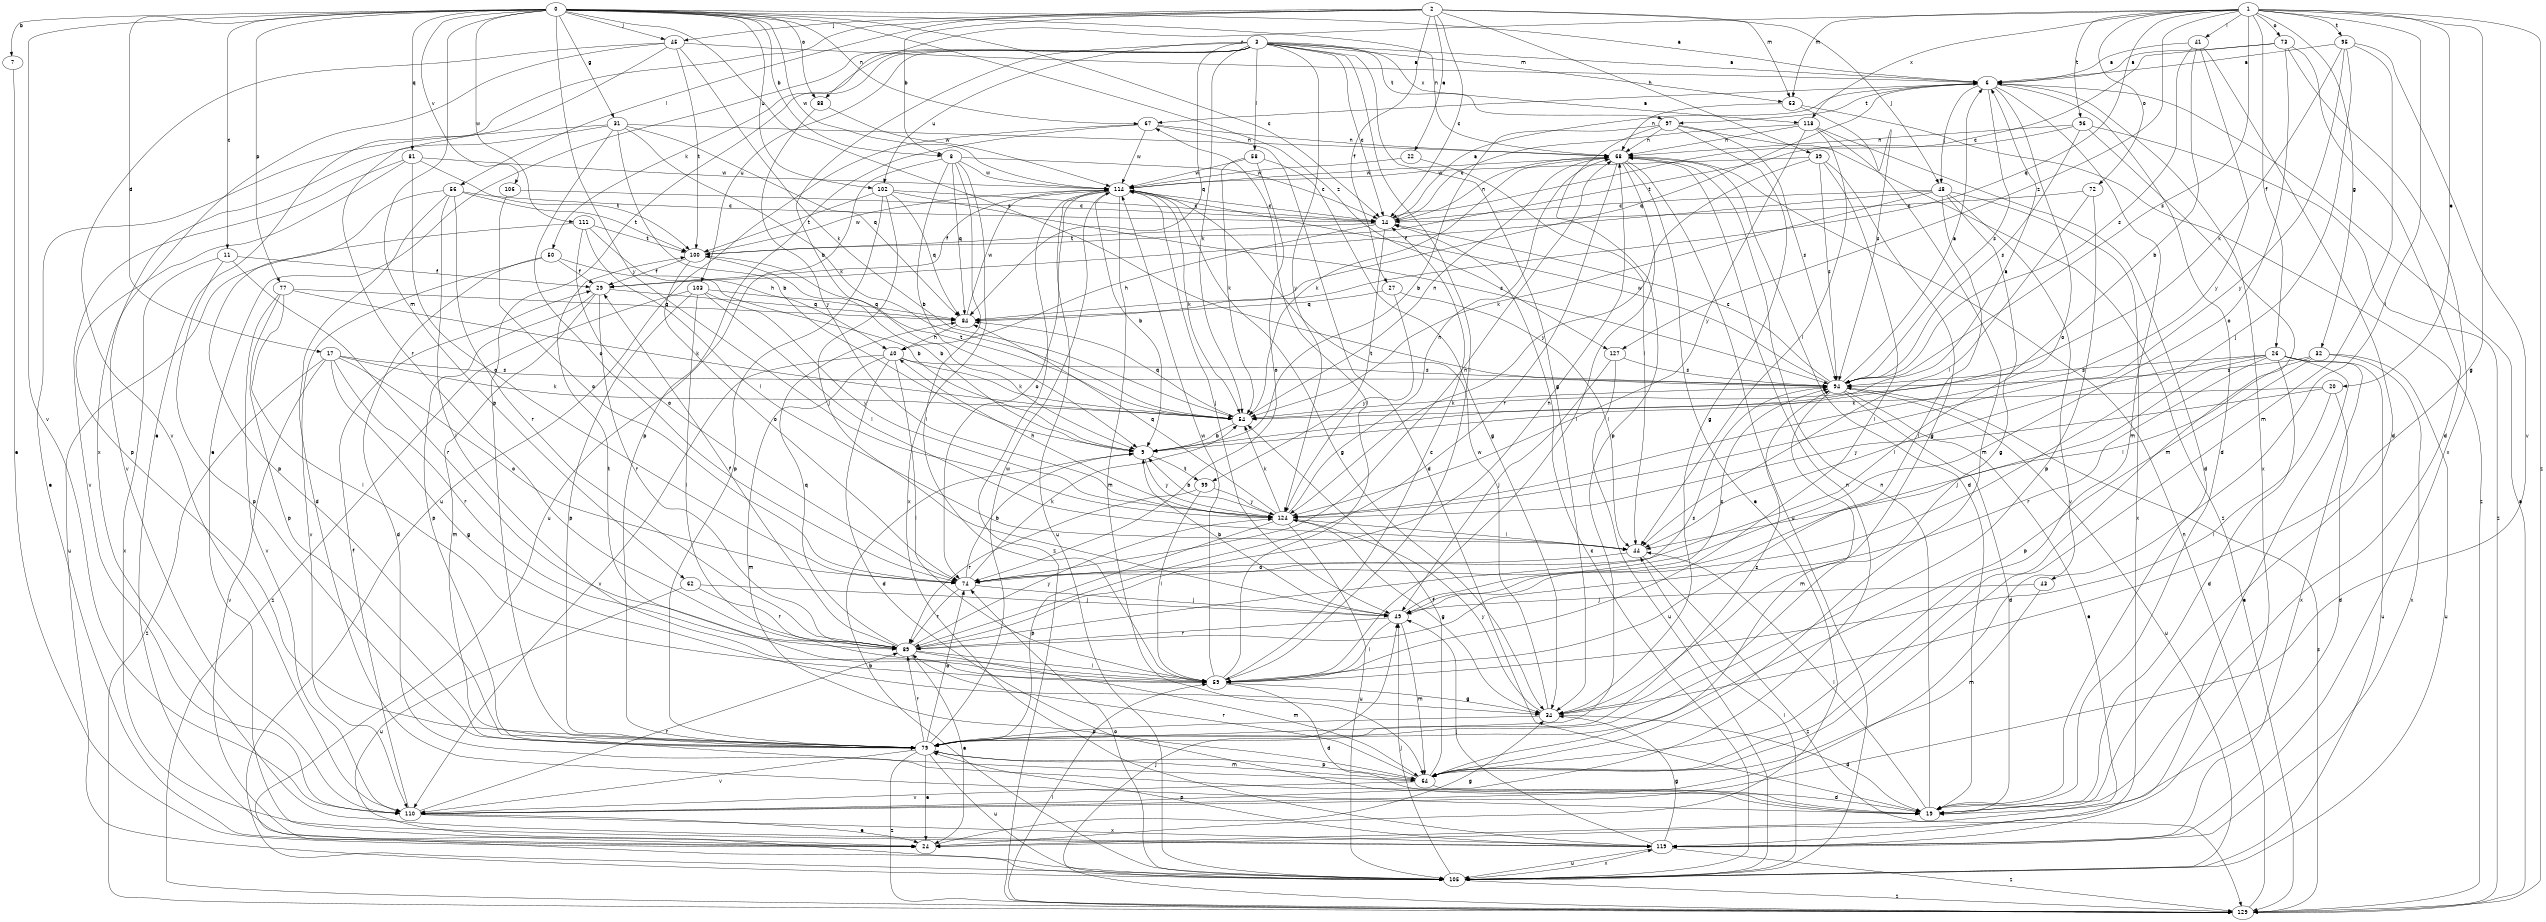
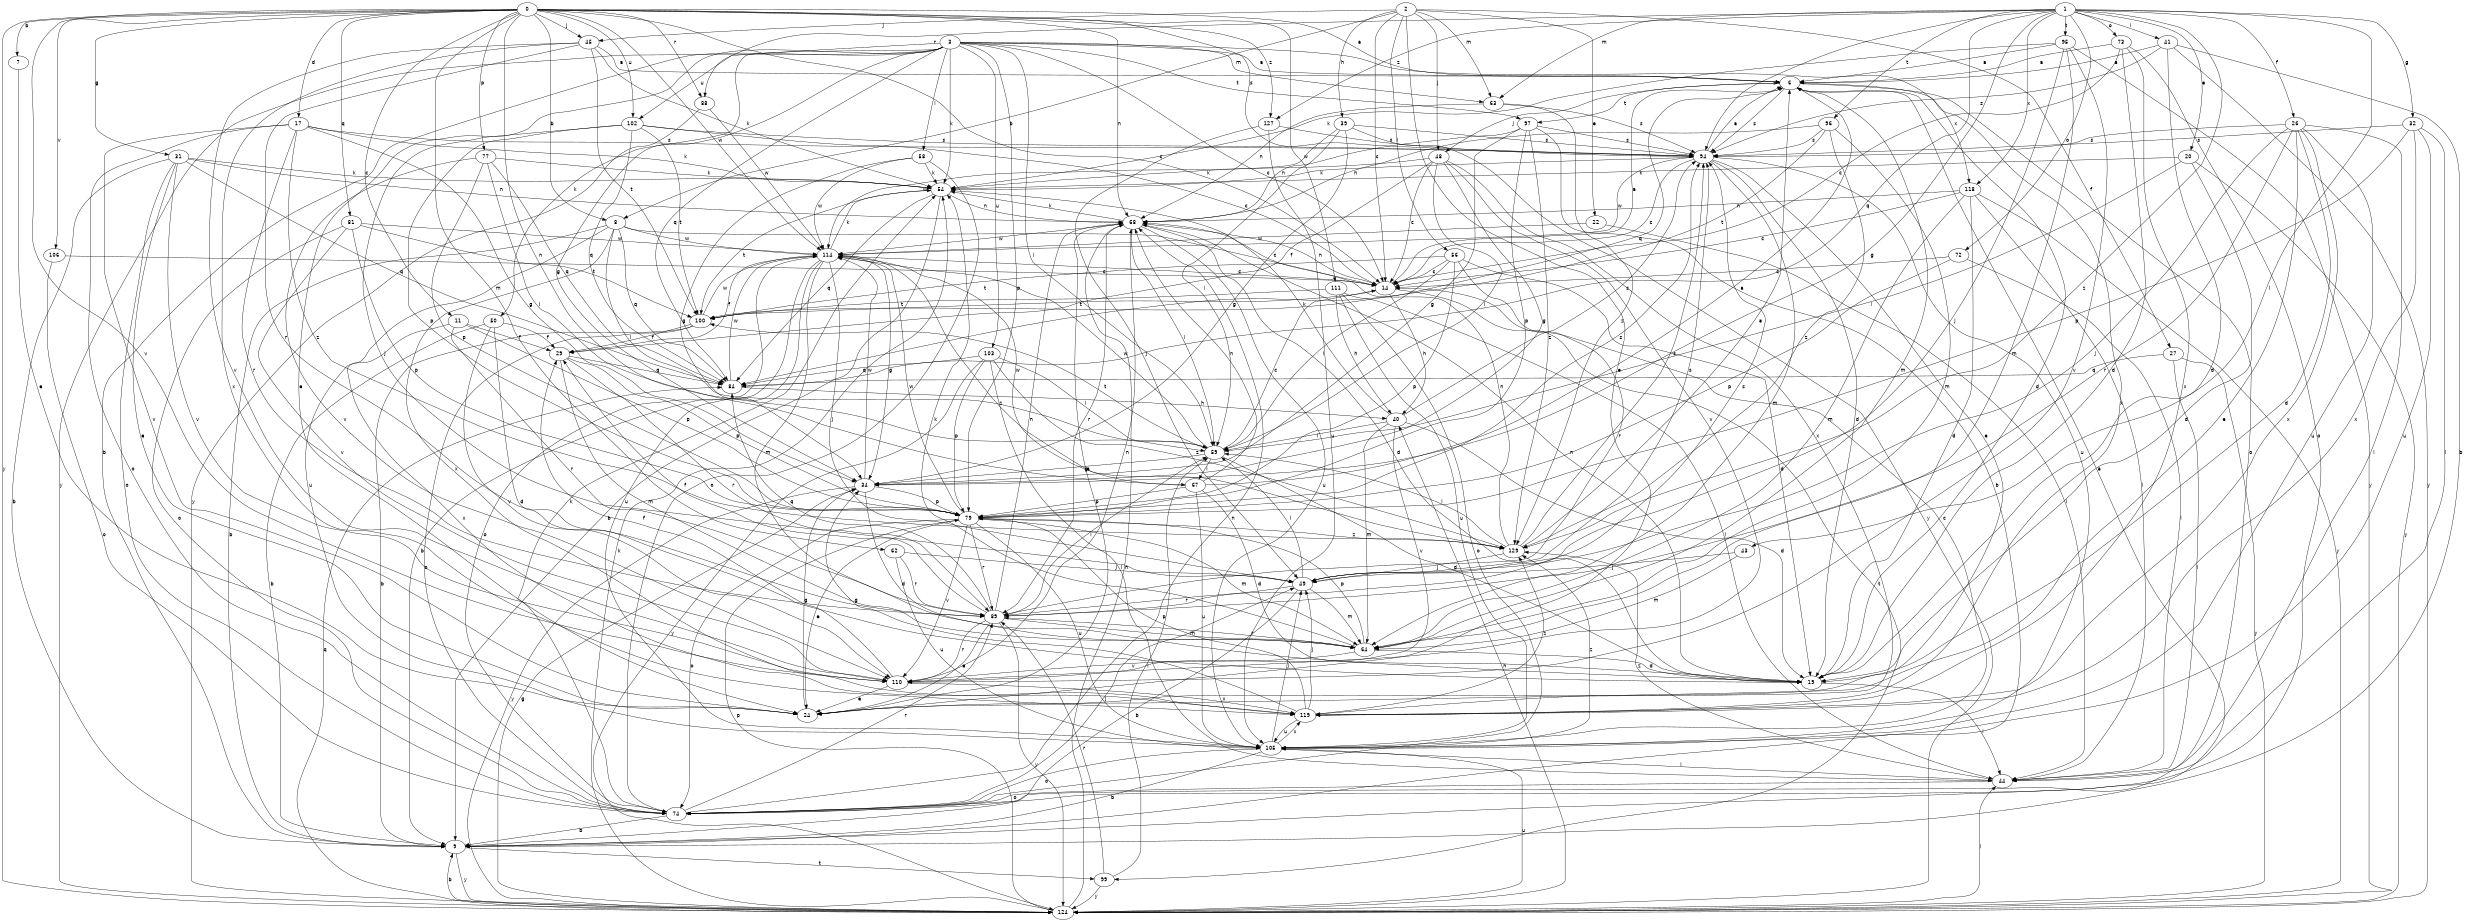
(804, 42) -> (675, 42)
(1569, 100) -> (1606, 371)
(1434, 600) -> (936, 420)
(669, 729) -> (956, 659)
